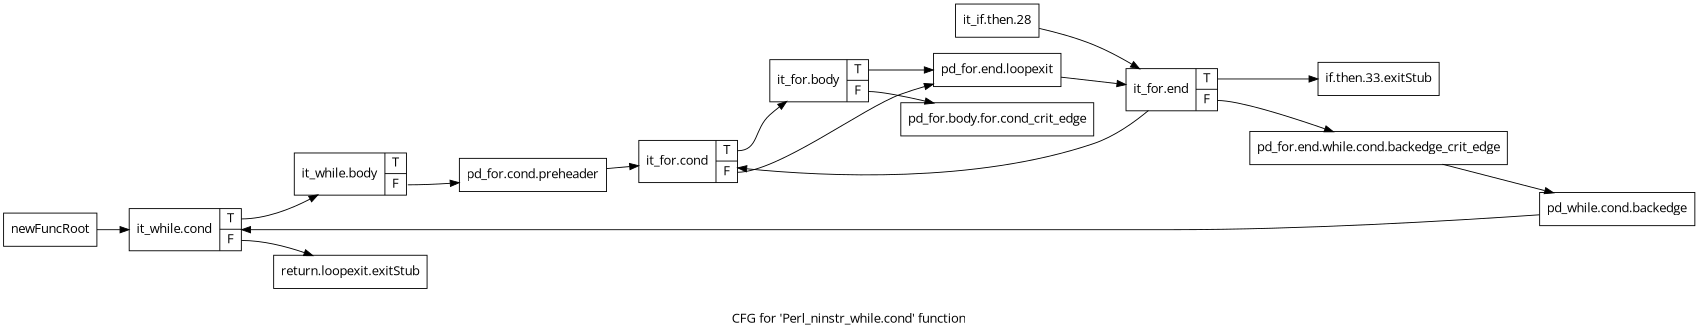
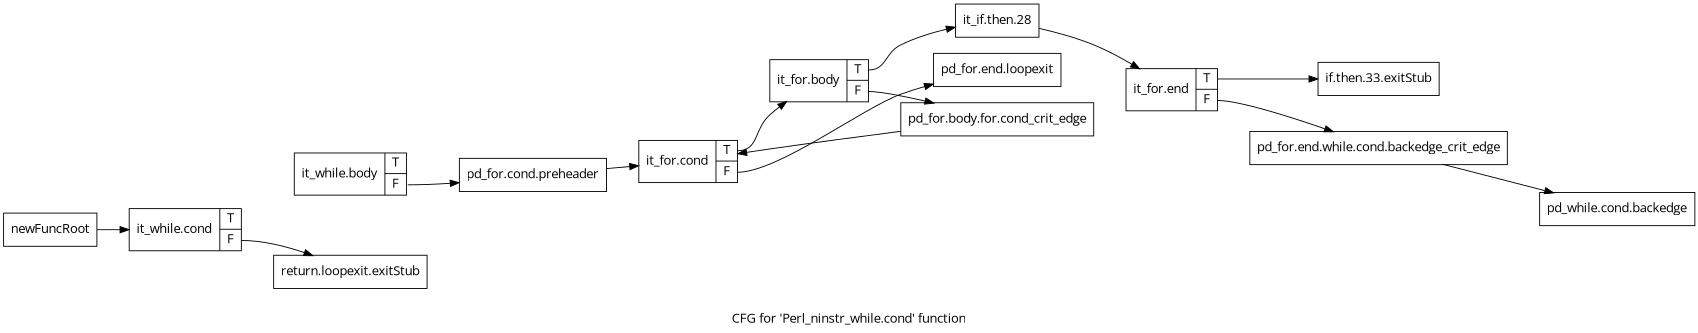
(896, 70) -> (904, 44)
(1089, 80) -> none
(954, 171) -> (828, 141)
(277, 213) -> none
(895, 230) -> none
